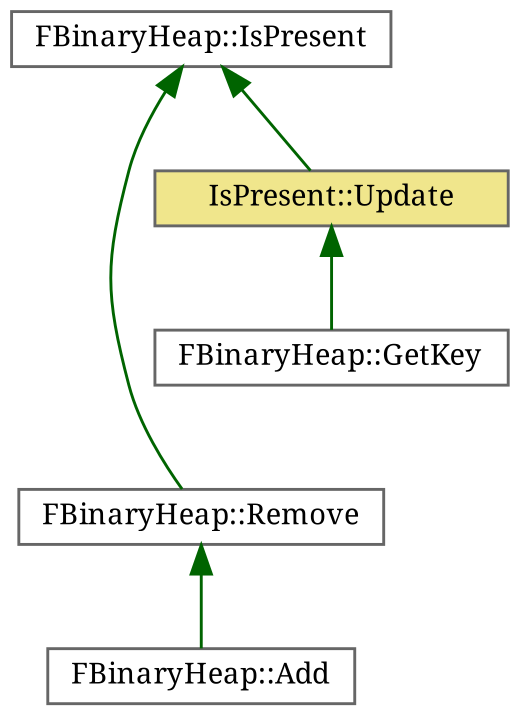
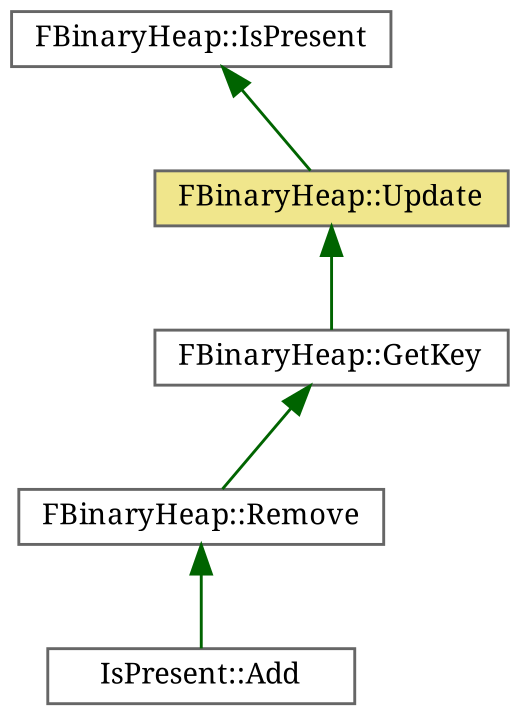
(332, 198) -> (332, 198)
(111, 293) -> (257, 449)
(201, 676) -> (201, 676)
